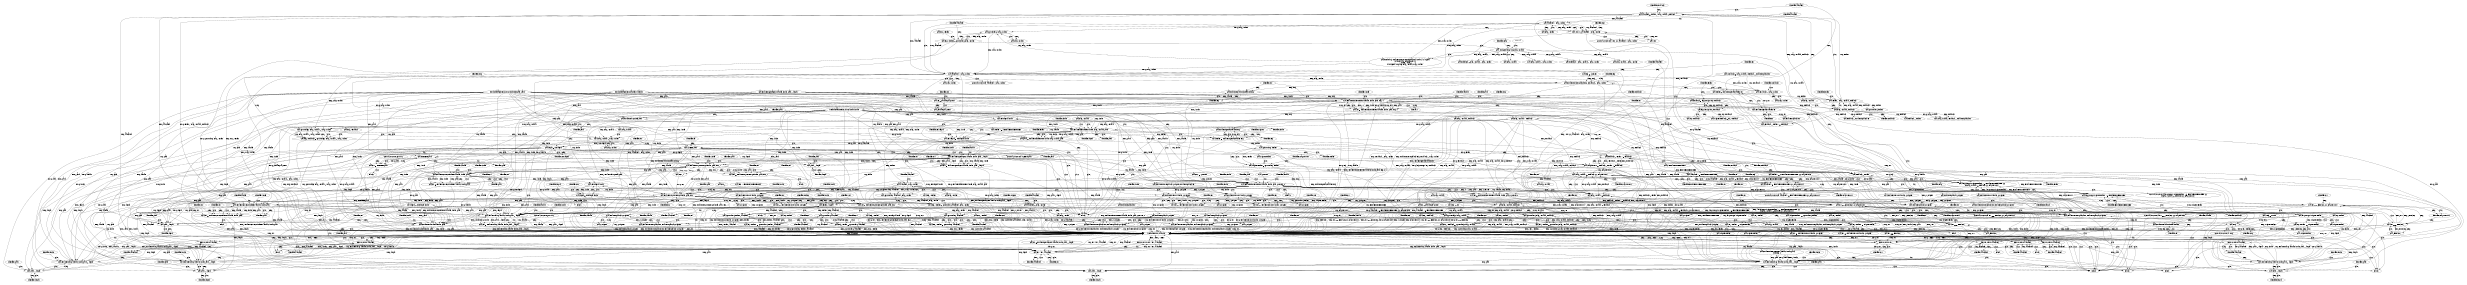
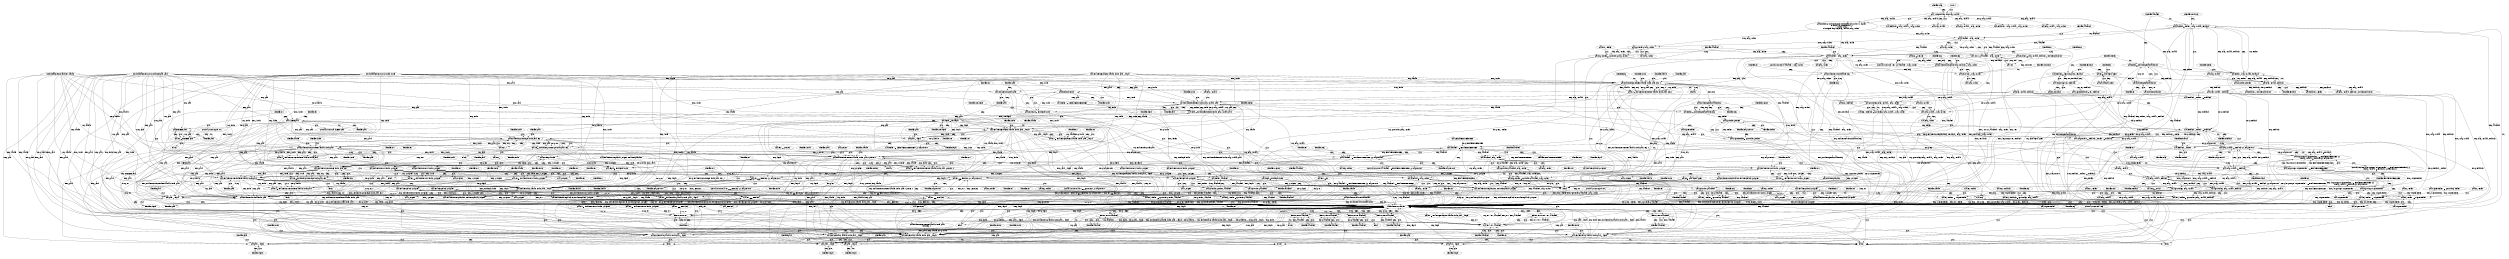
(1238, 43) -> (1761, 59)
(1241, 92) -> (1837, 74)
(1065, 105) -> (977, 77)
(897, 107) -> (328, 136)
(749, 184) -> none
none -> (1510, 202)
(826, 205) -> (1220, 178)
(331, 218) -> none
(1509, 220) -> none
